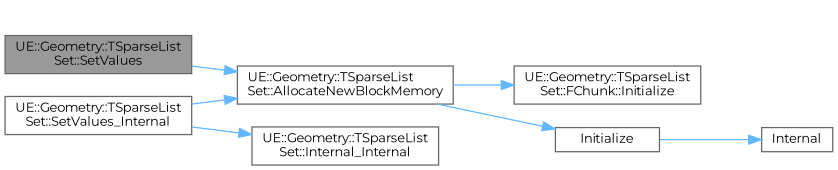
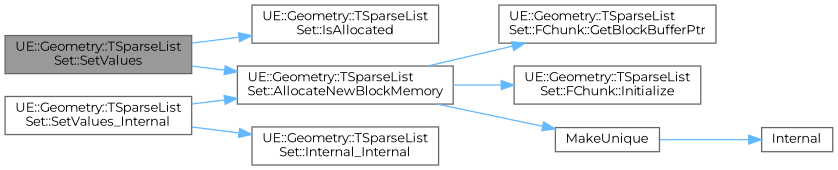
none -> (345, 24)
none -> (607, 24)
(607, 140) -> (607, 140)
